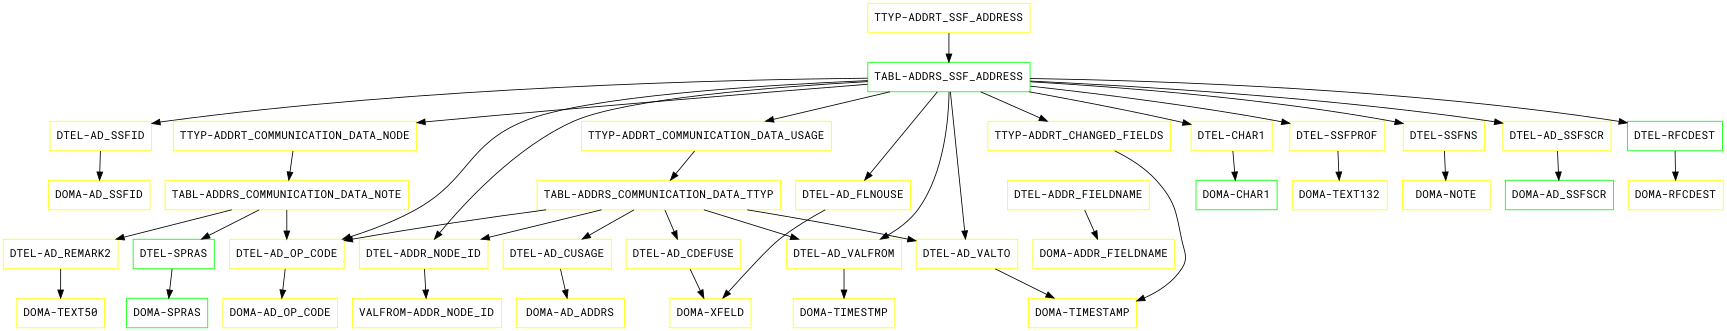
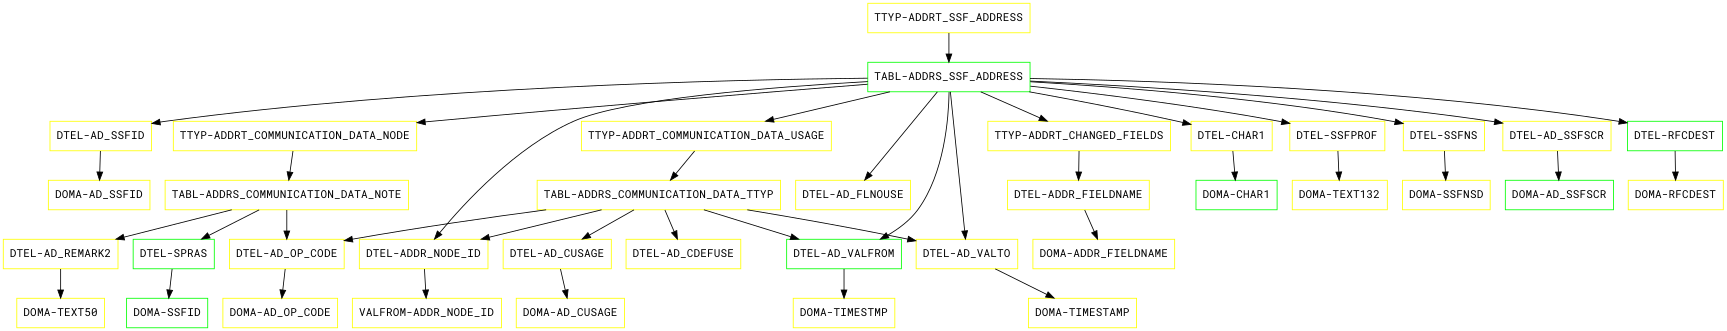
(631, 99) -> none
(1446, 195) -> (1446, 195)
(1178, 221) -> (1079, 162)
(844, 254) -> (844, 254)
(167, 313) -> (167, 313)
(570, 313) -> (570, 313)
(710, 313) -> none
